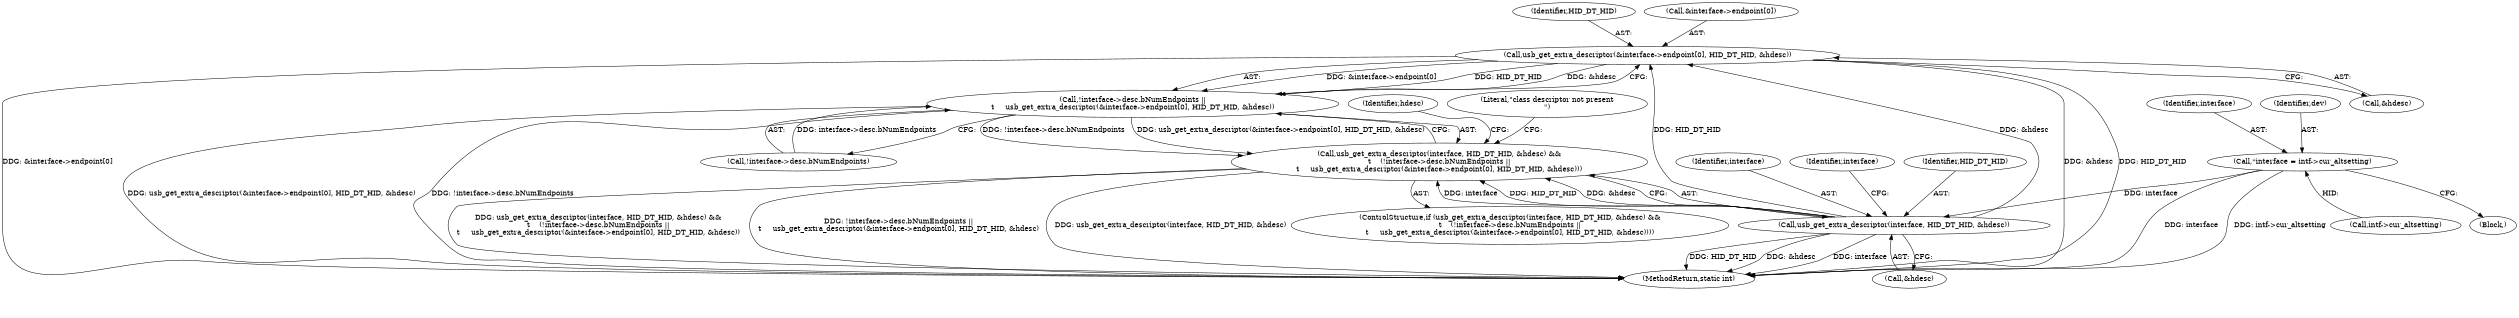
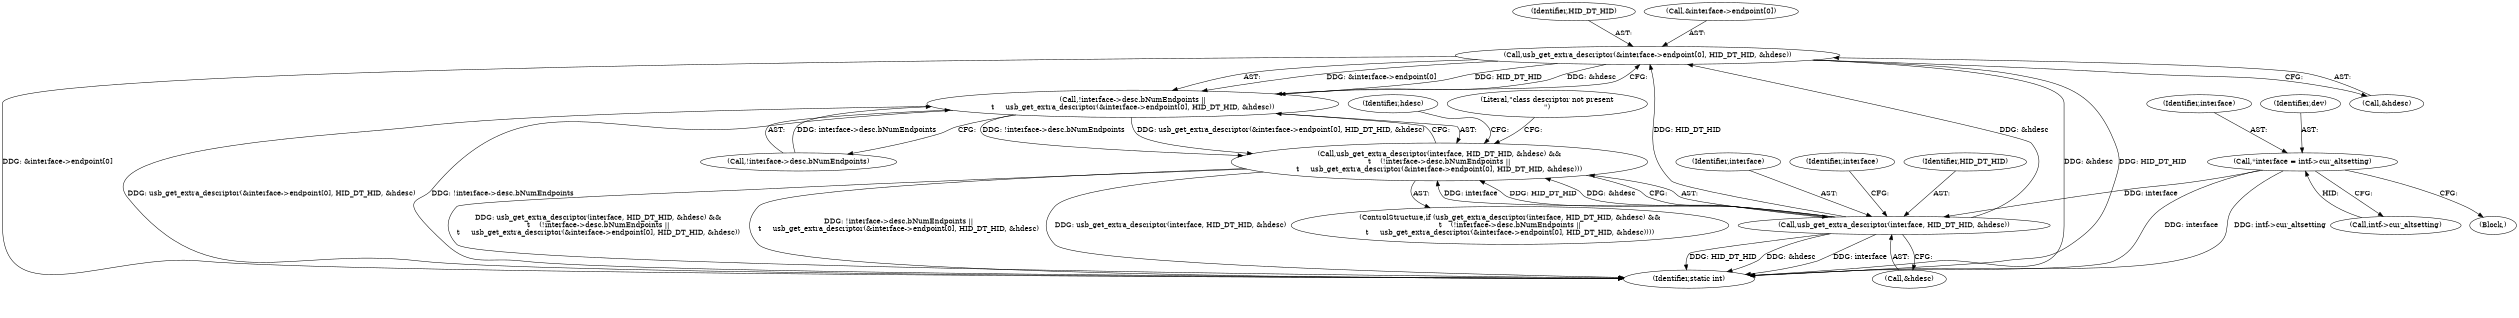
none -> (2347, 192)
(1689, 279) -> (1689, 279)
